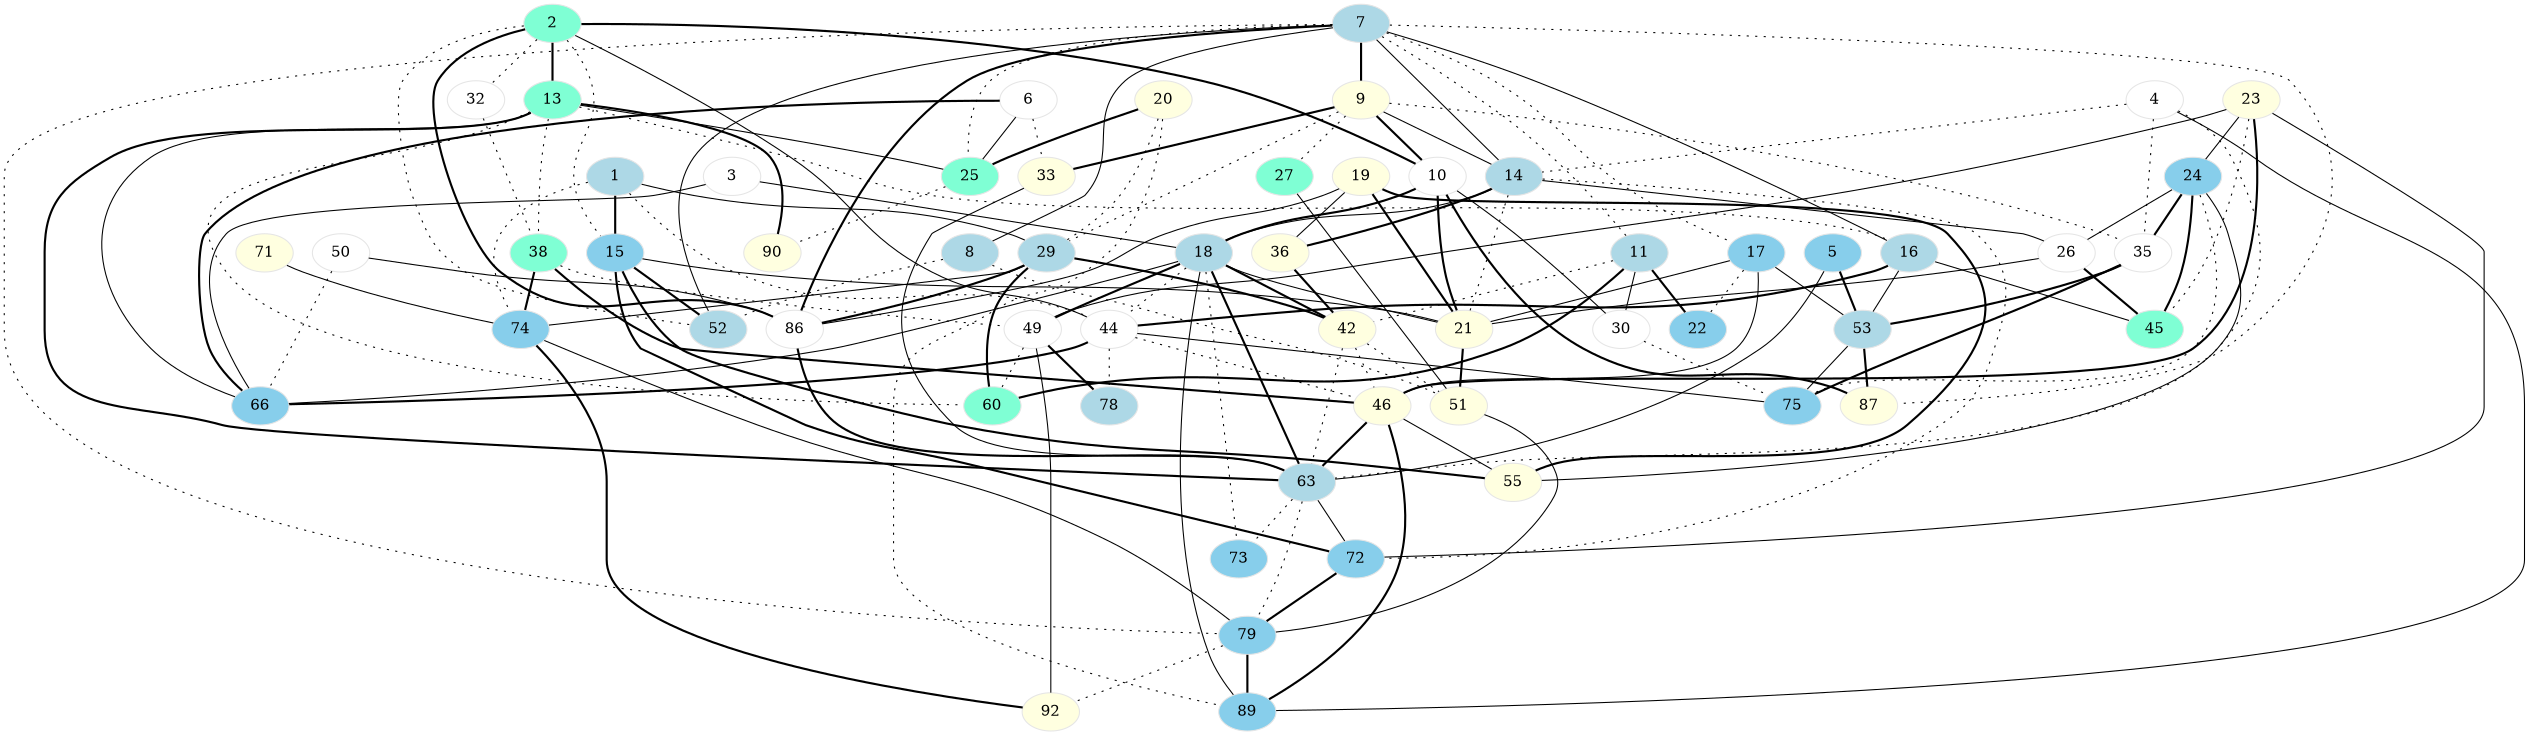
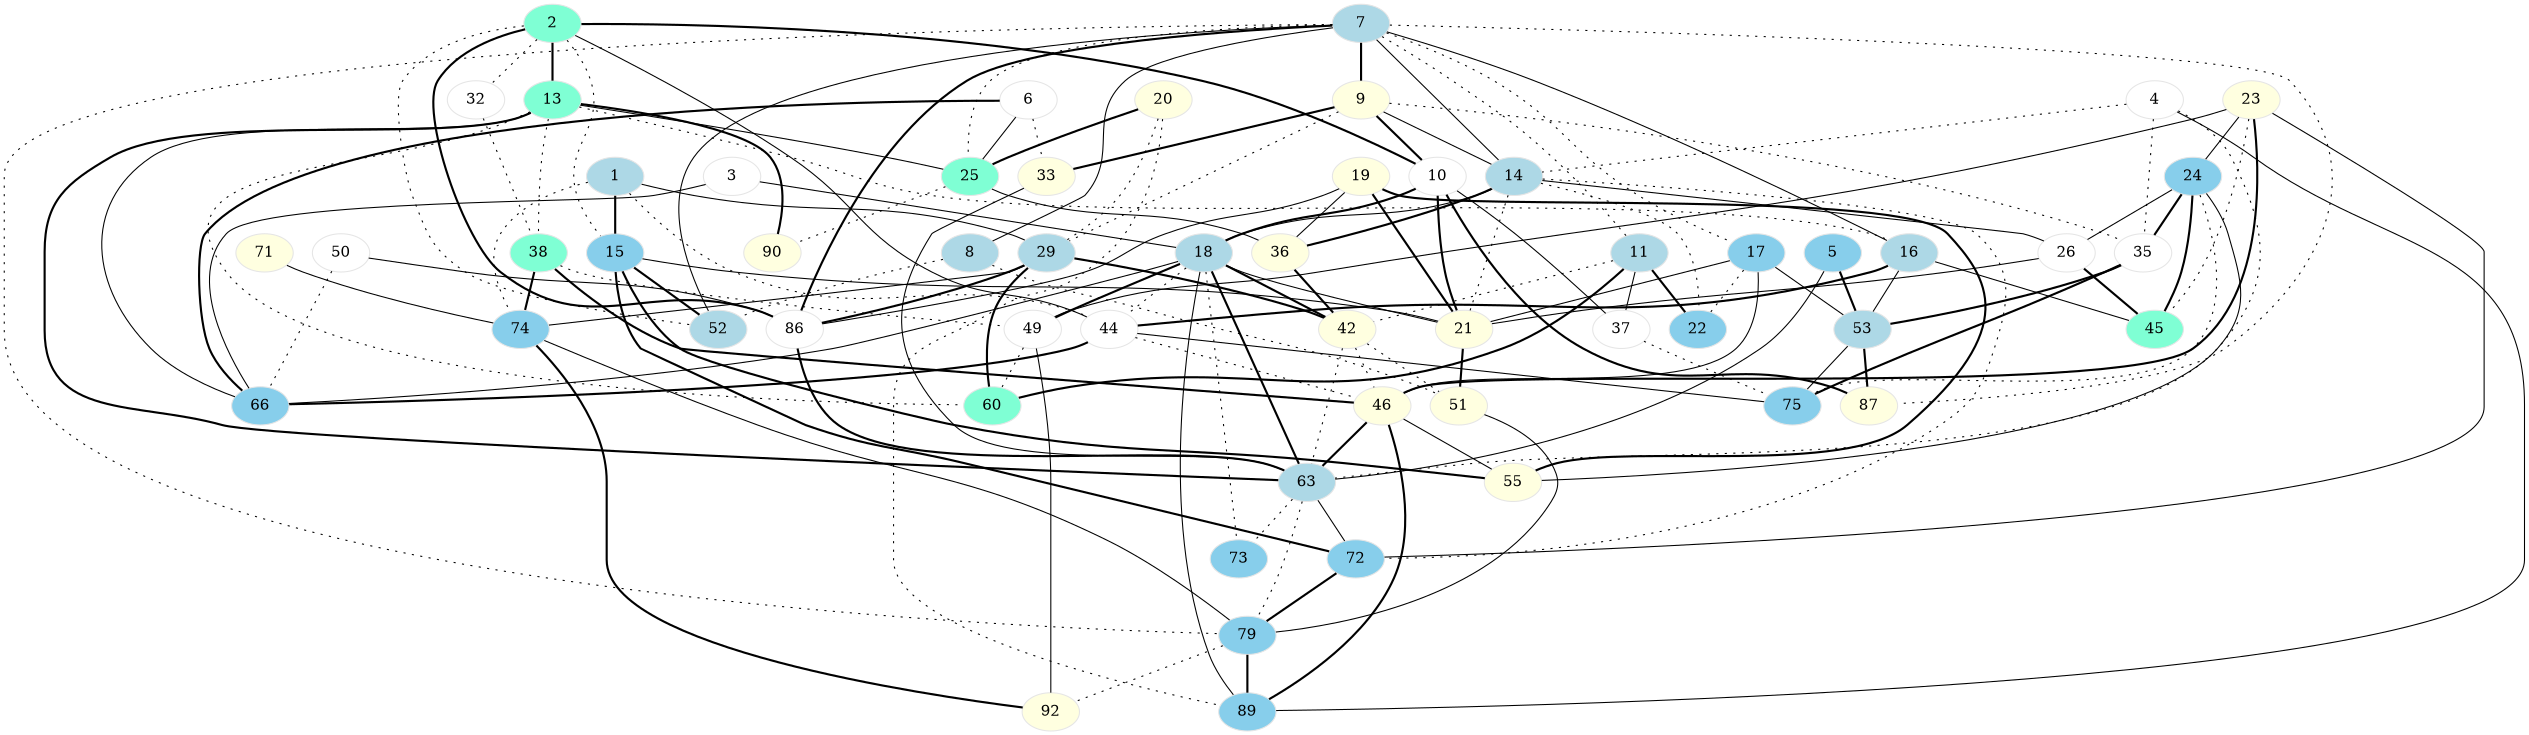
(1285, 176) -> none
none -> (1146, 216)
none -> (1670, 227)
(1621, 329) -> (1621, 329)
(1109, 406) -> none
